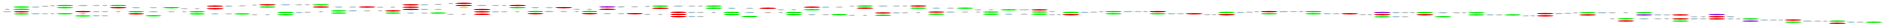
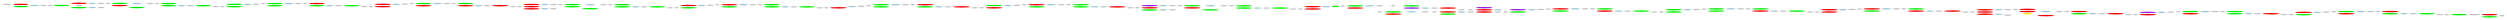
(1071, 12) -> none
none -> (1654, 12)
(1568, 13) -> (1335, 6)
